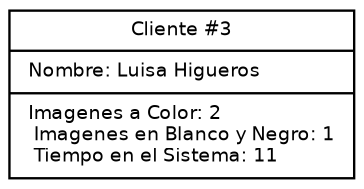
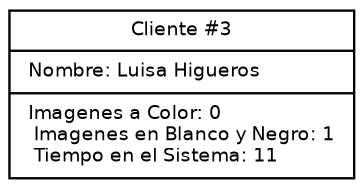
(125, 113) -> (125, 113)
